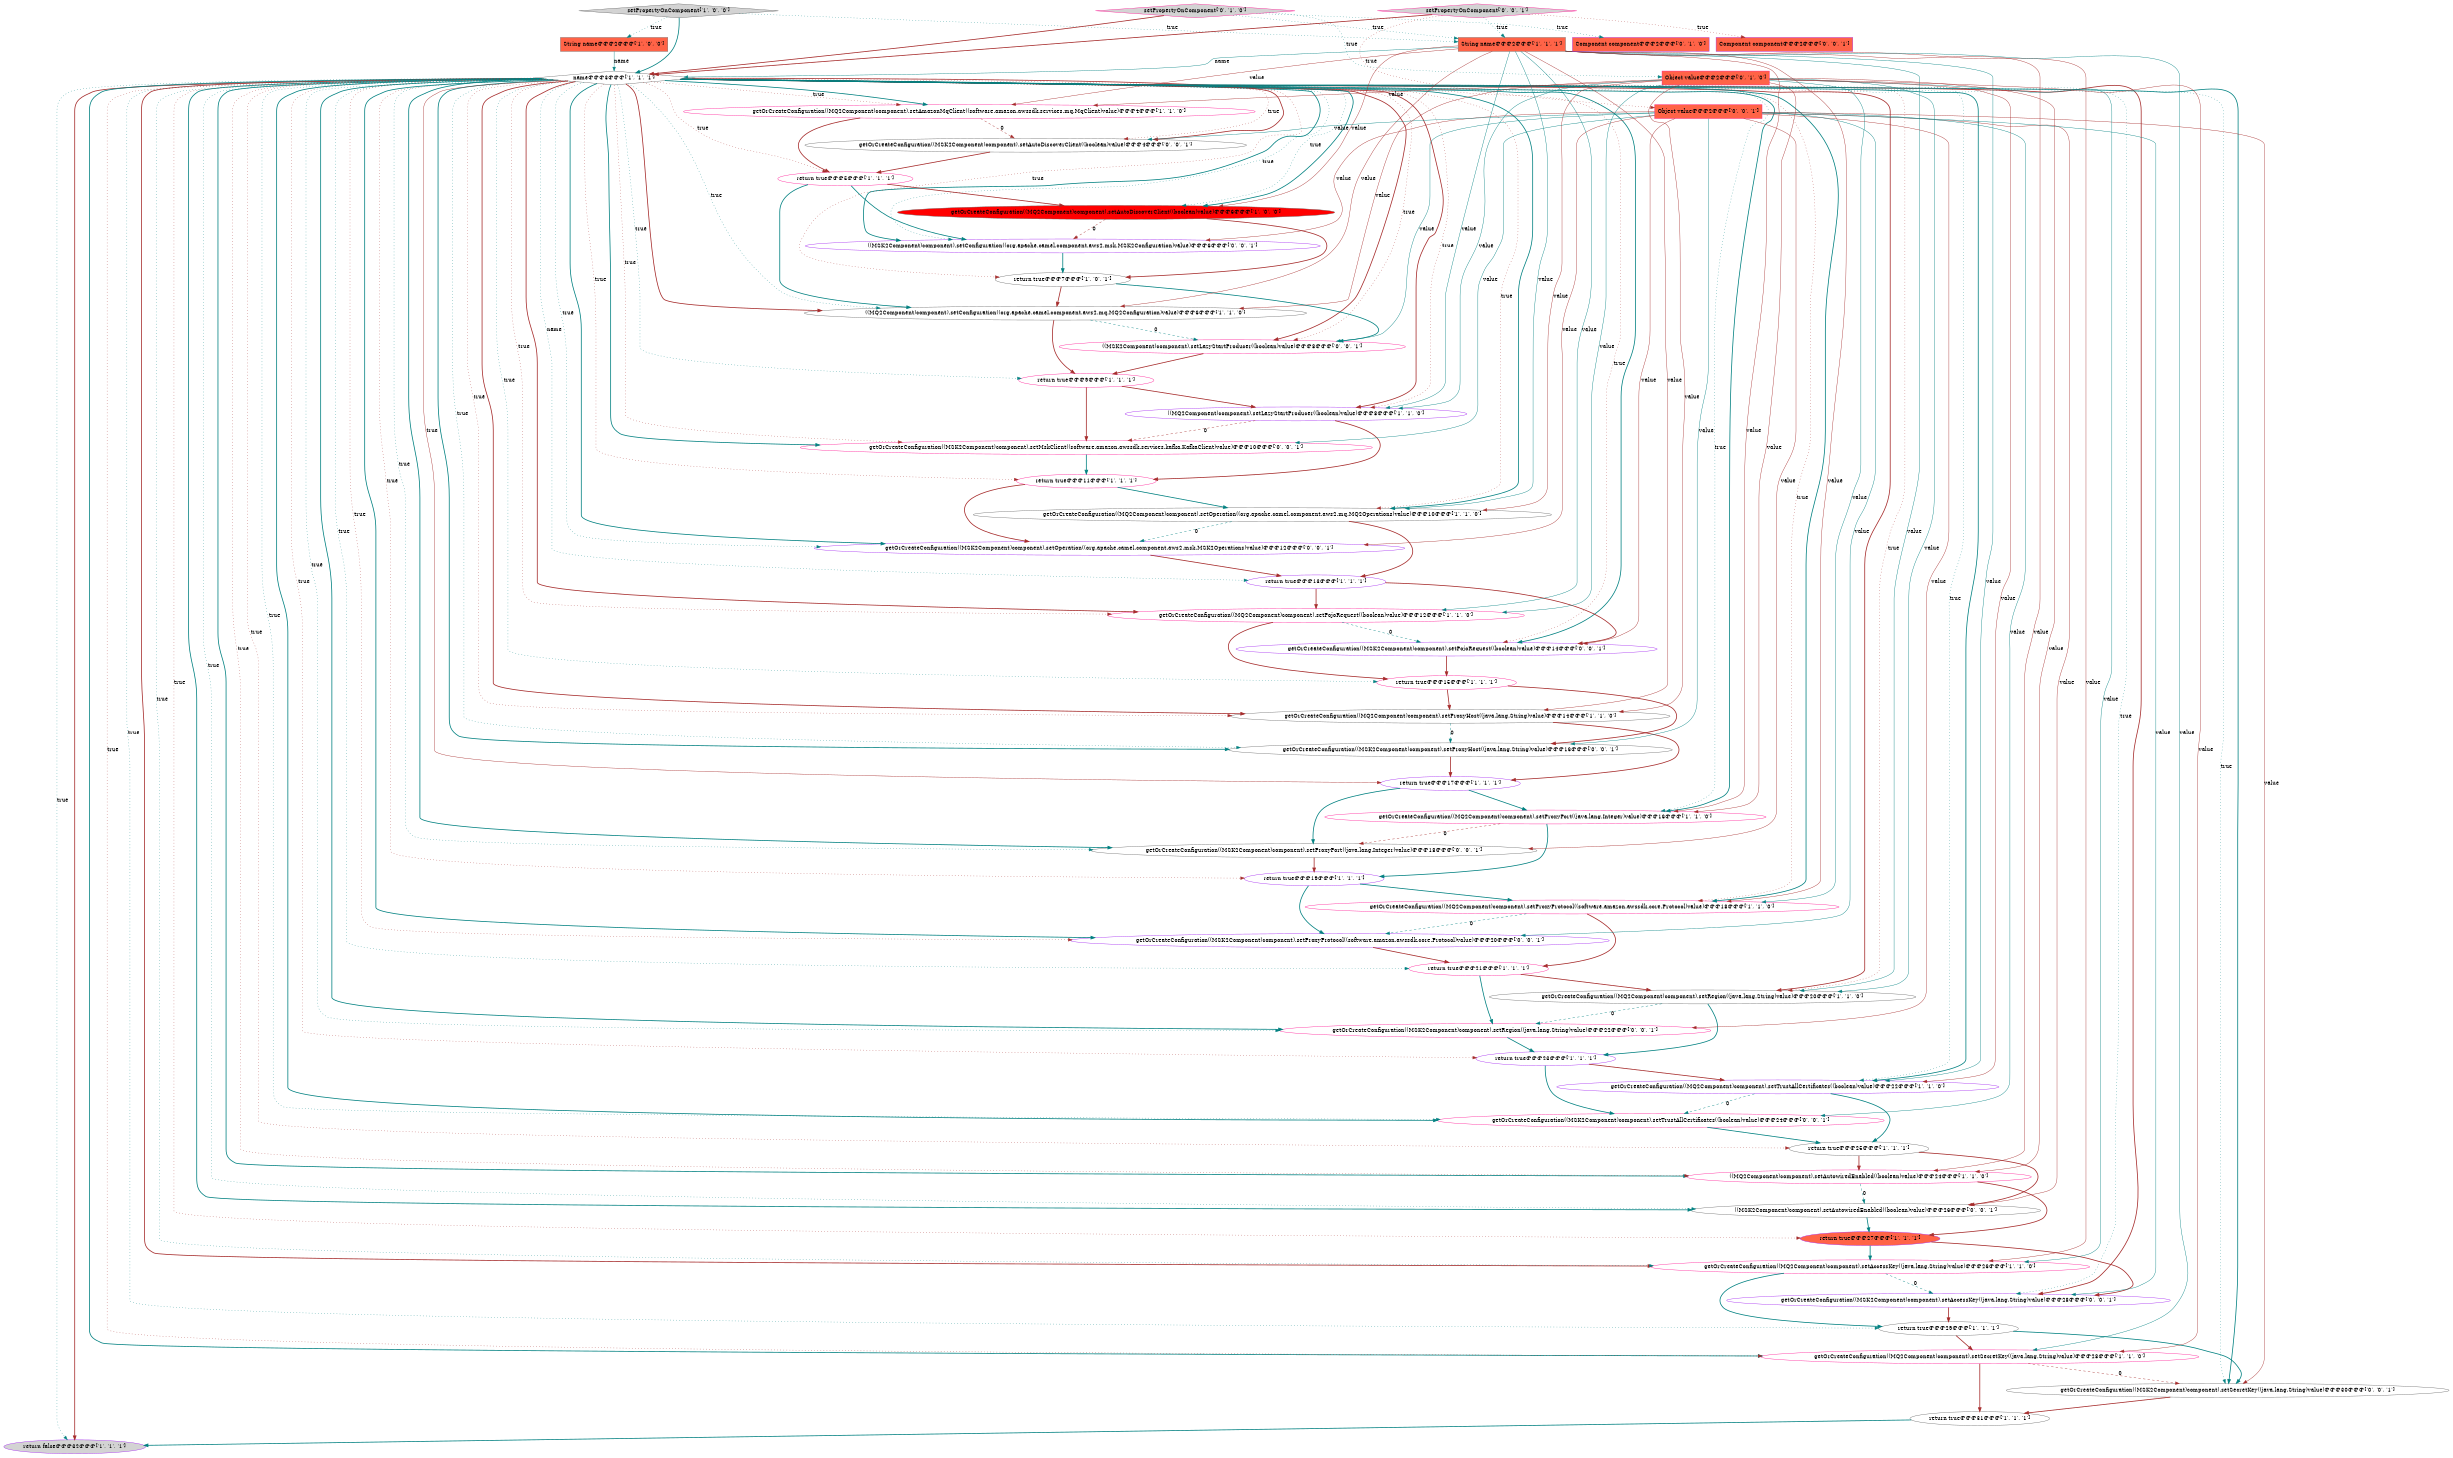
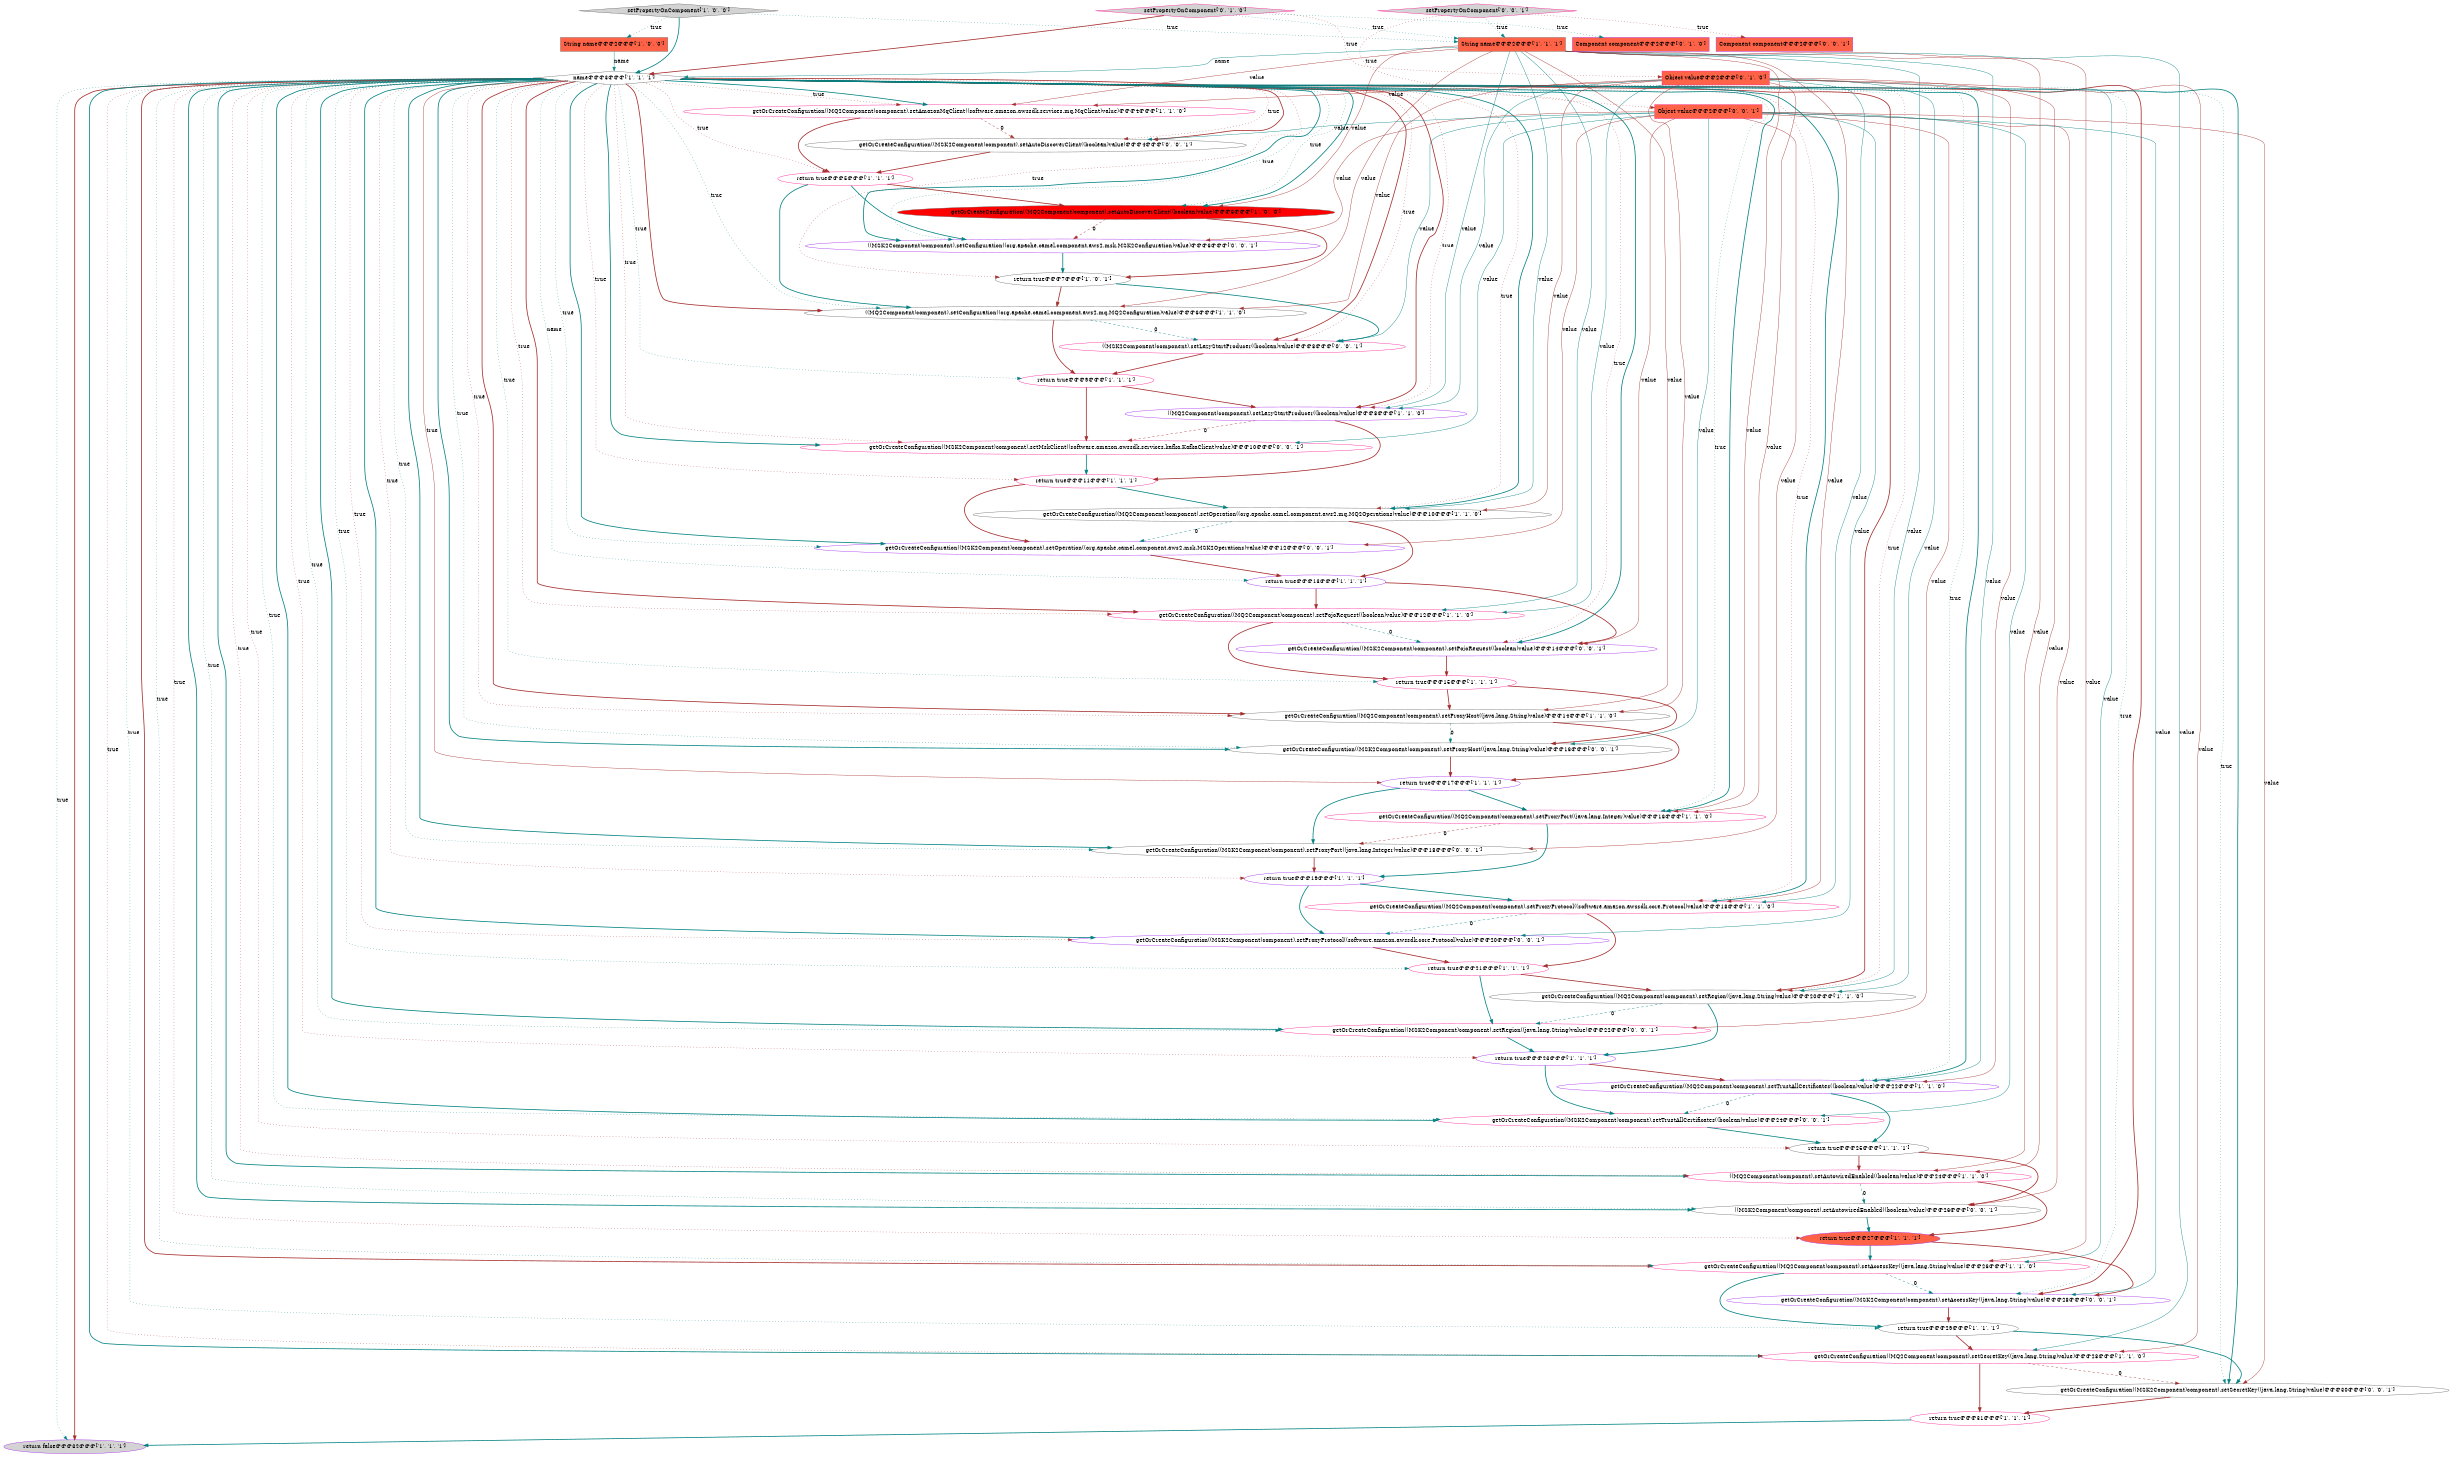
(1045, 44) -> none
(1441, 71) -> (1441, 71)
(1980, 1419) -> (1980, 1419)
